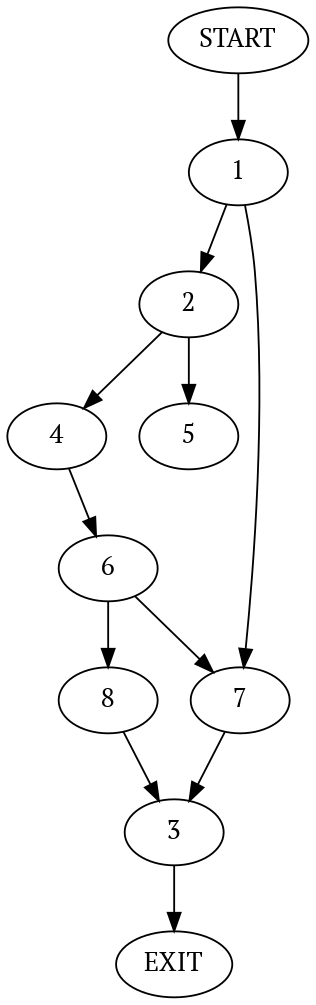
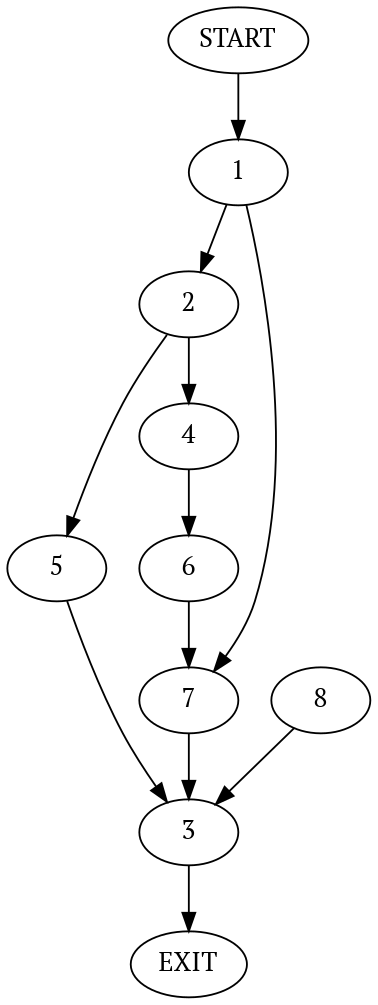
(108, 625) -> none
none -> (105, 697)
